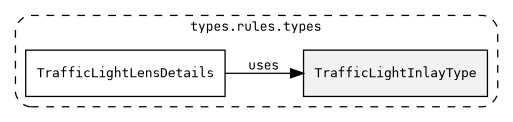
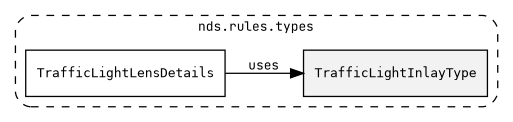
(257, 28) -> (257, 28)
